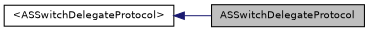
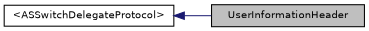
(288, 16) -> (288, 16)
